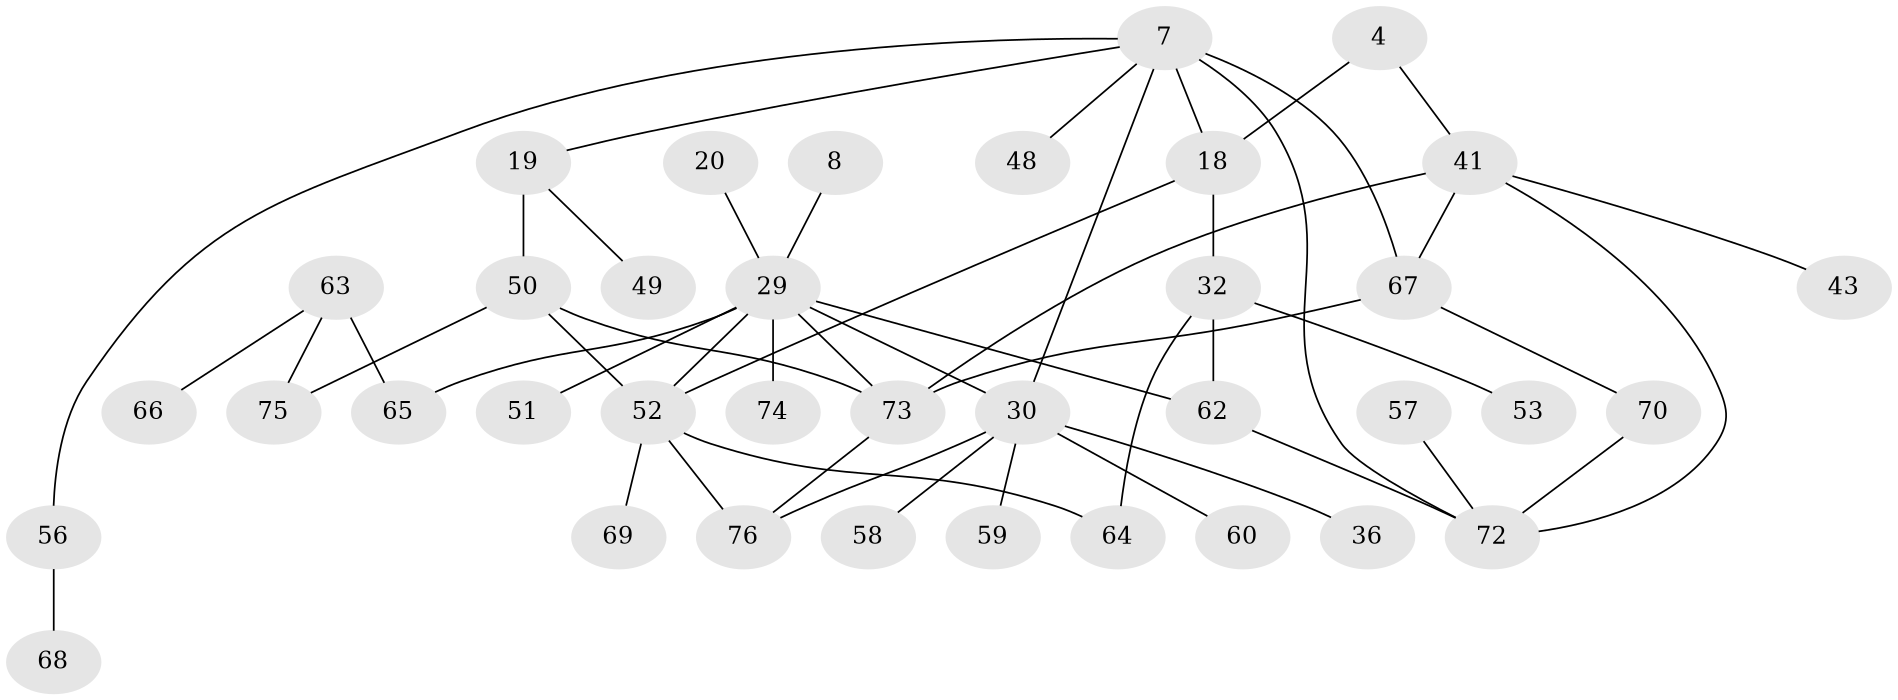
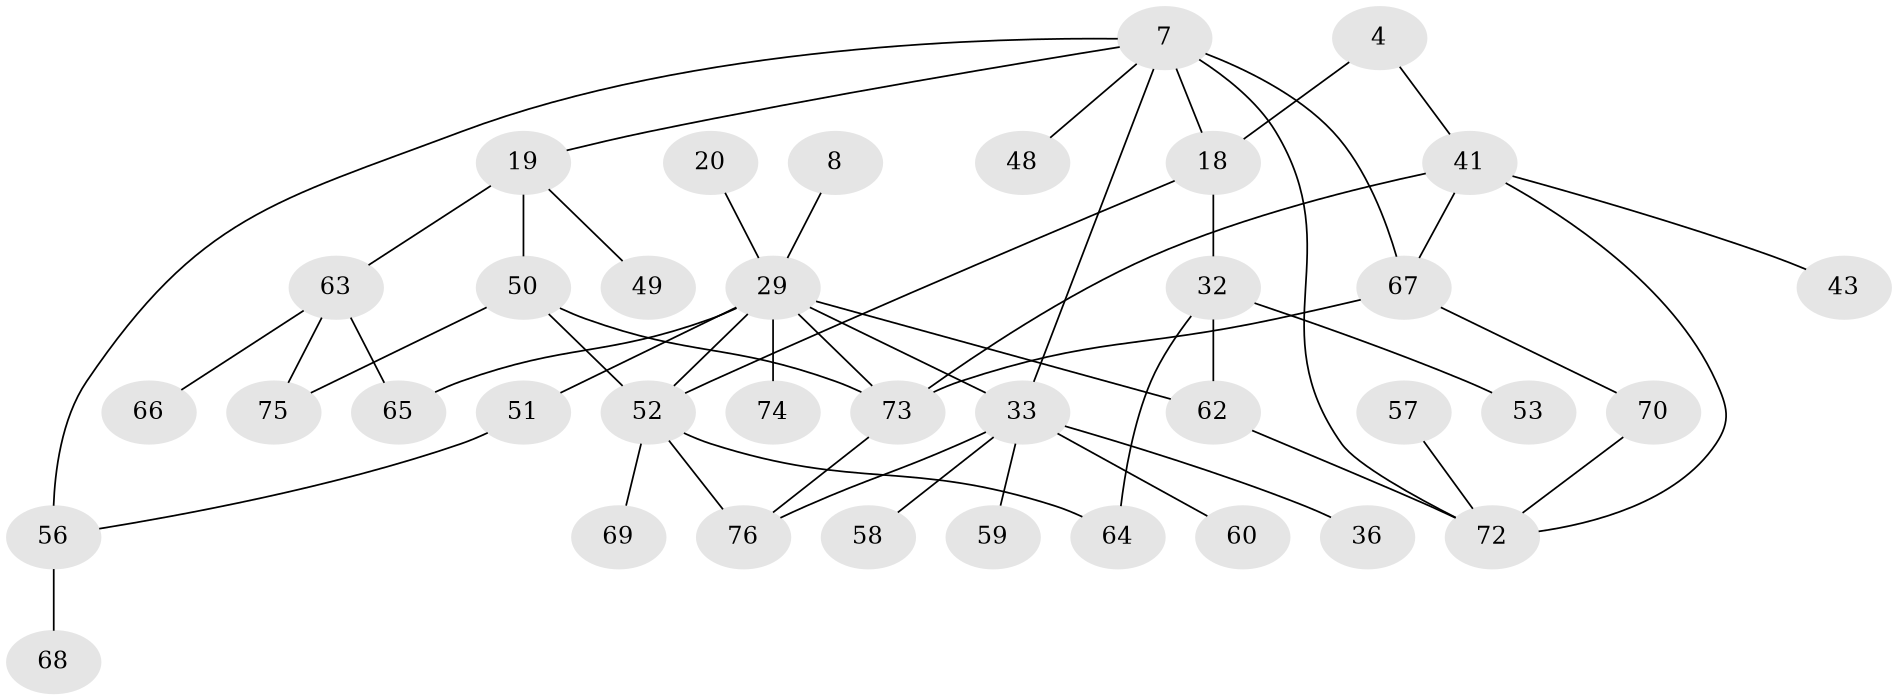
none -> (430, 225)
(1023, 413) -> (1023, 413)
none -> (296, 490)
